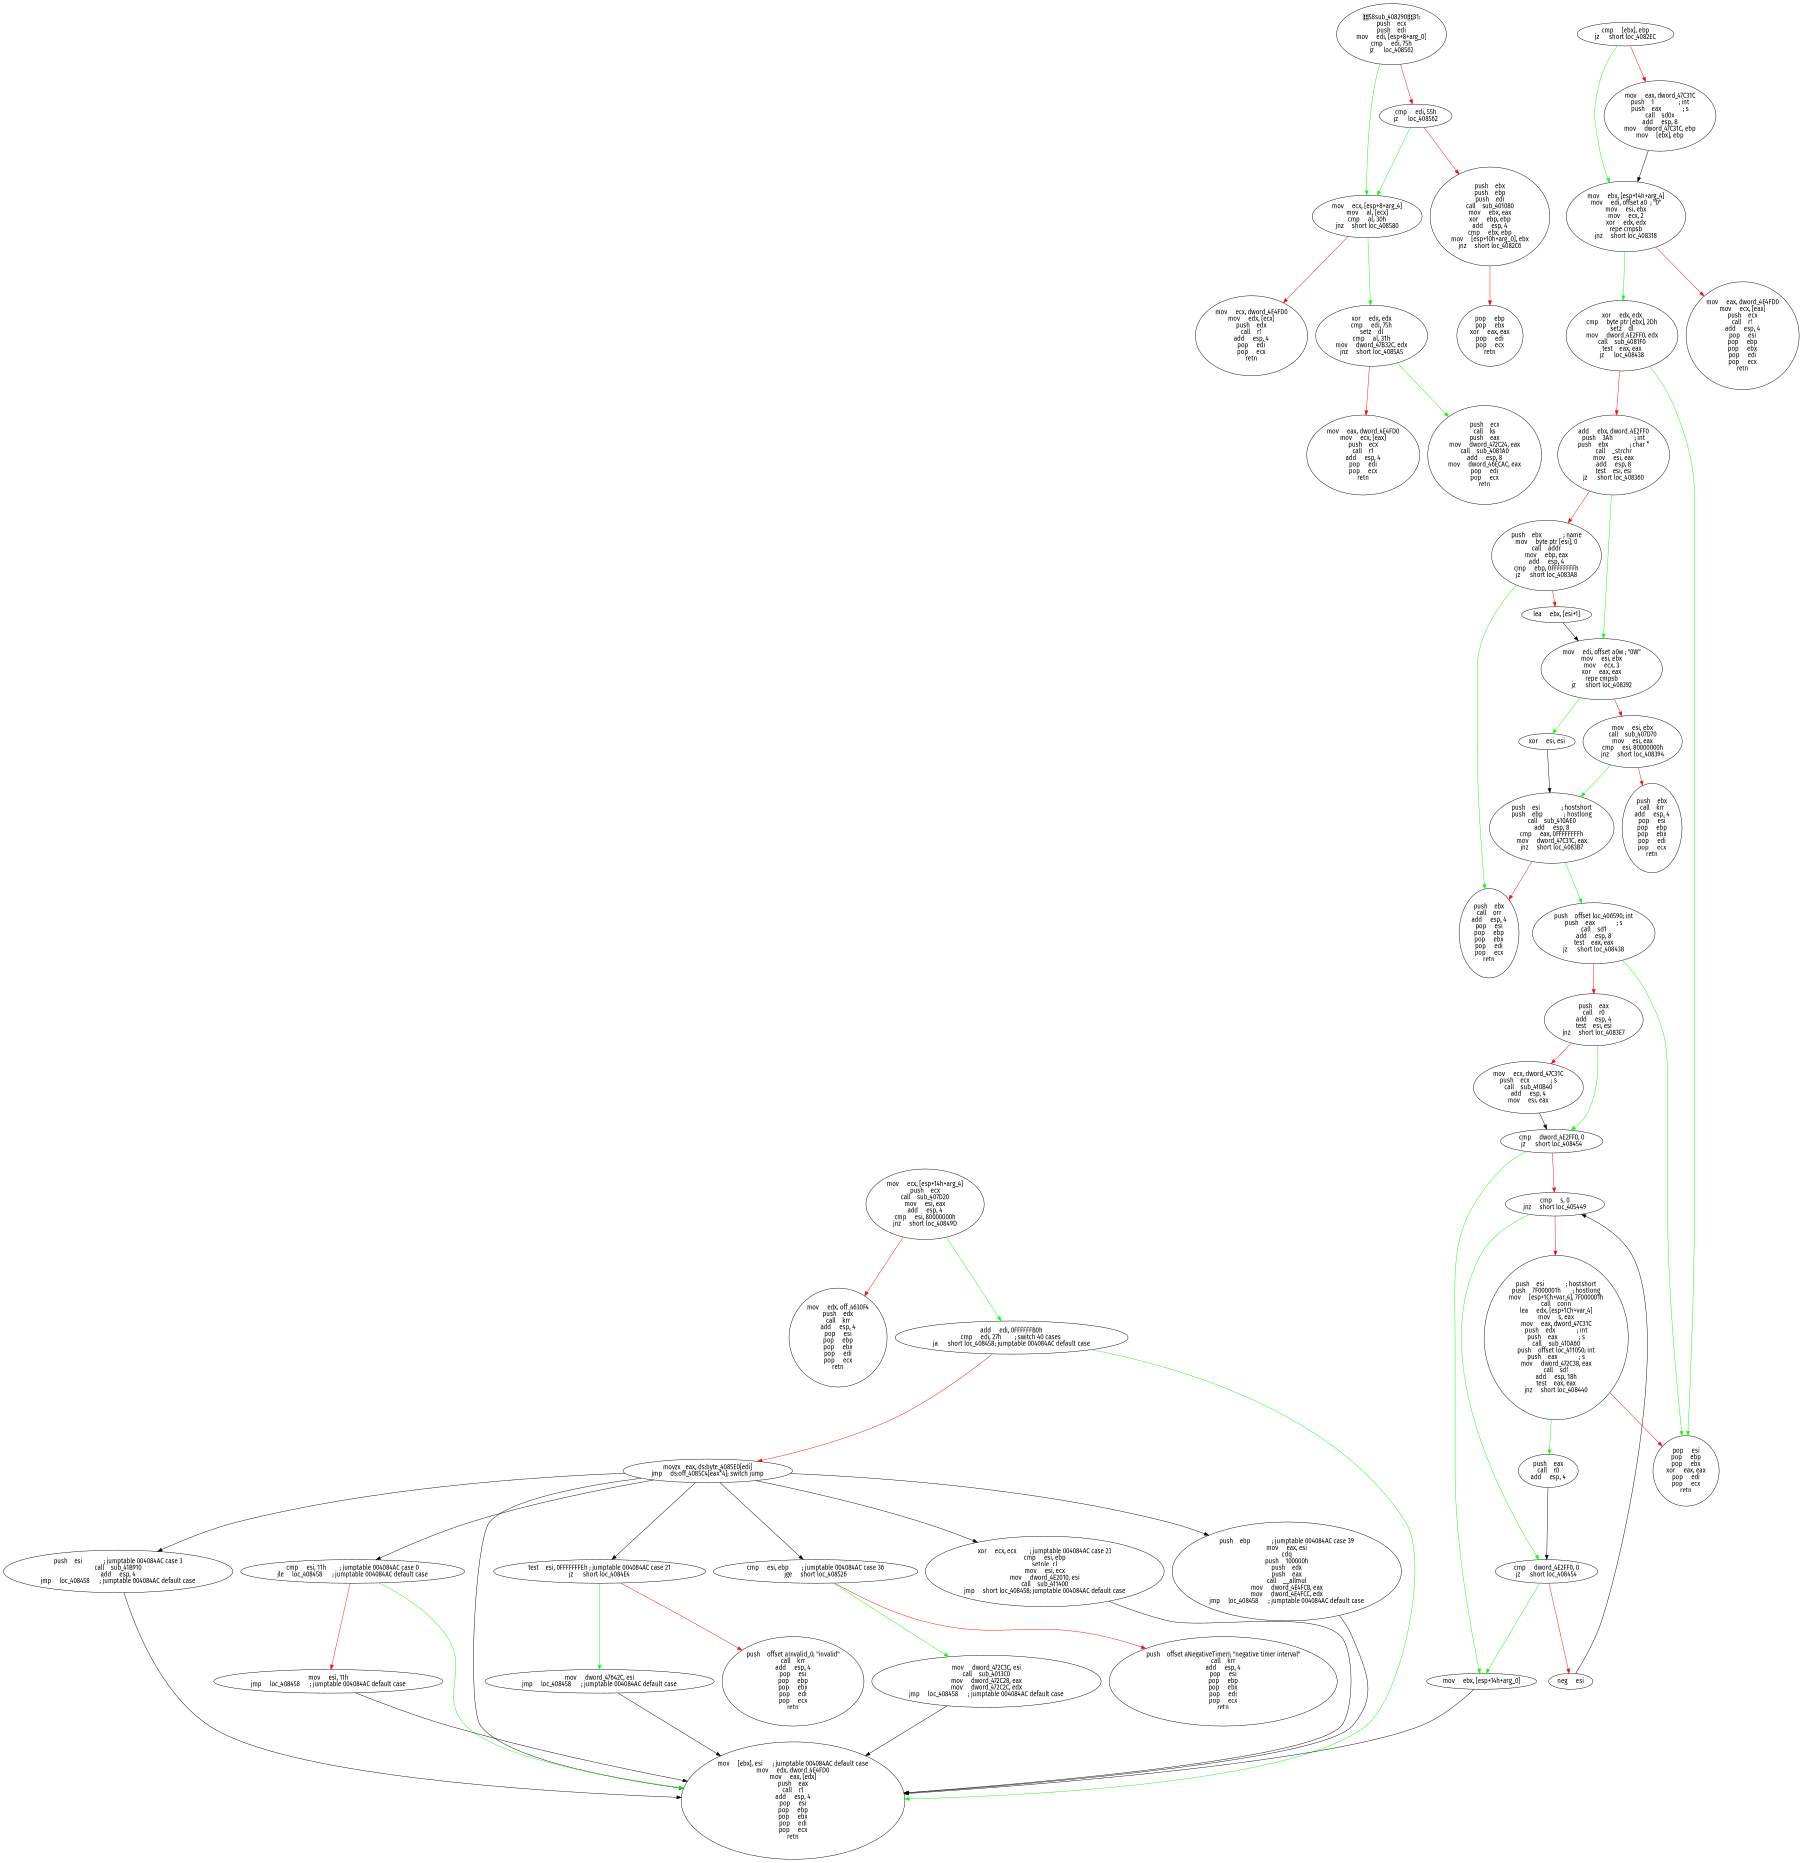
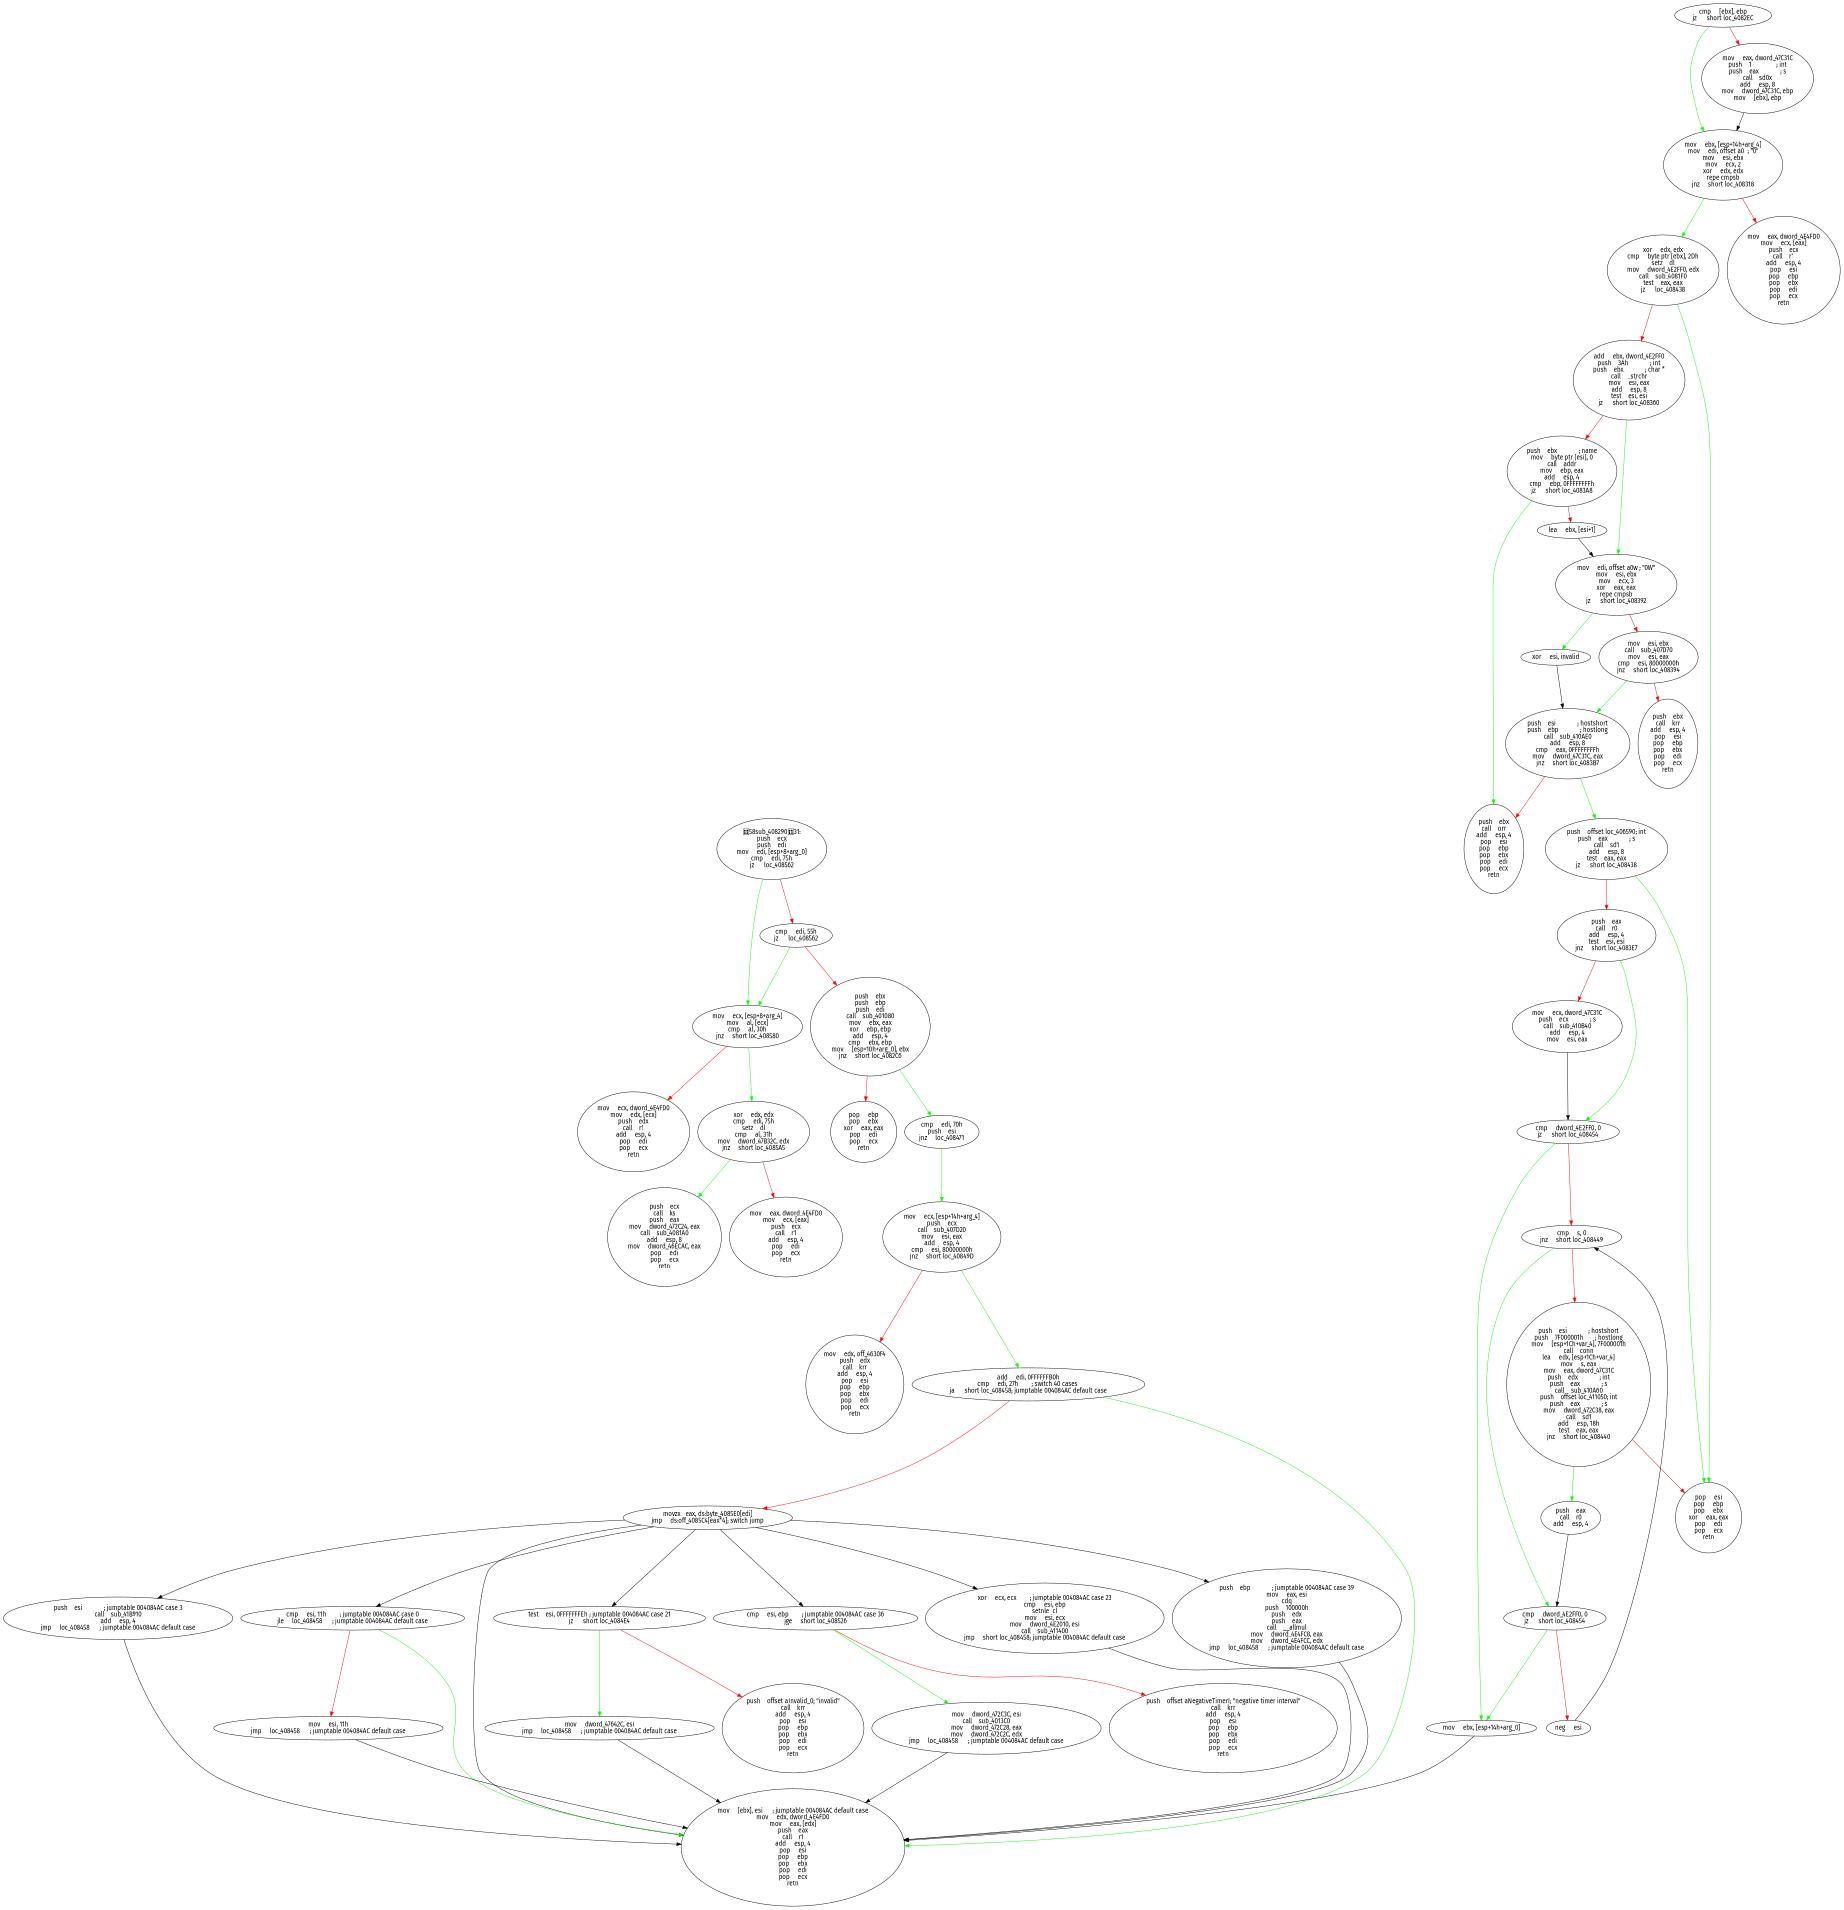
(1547, 742) -> (1556, 657)
none -> (942, 1132)
(1555, 1204) -> (1572, 1237)
